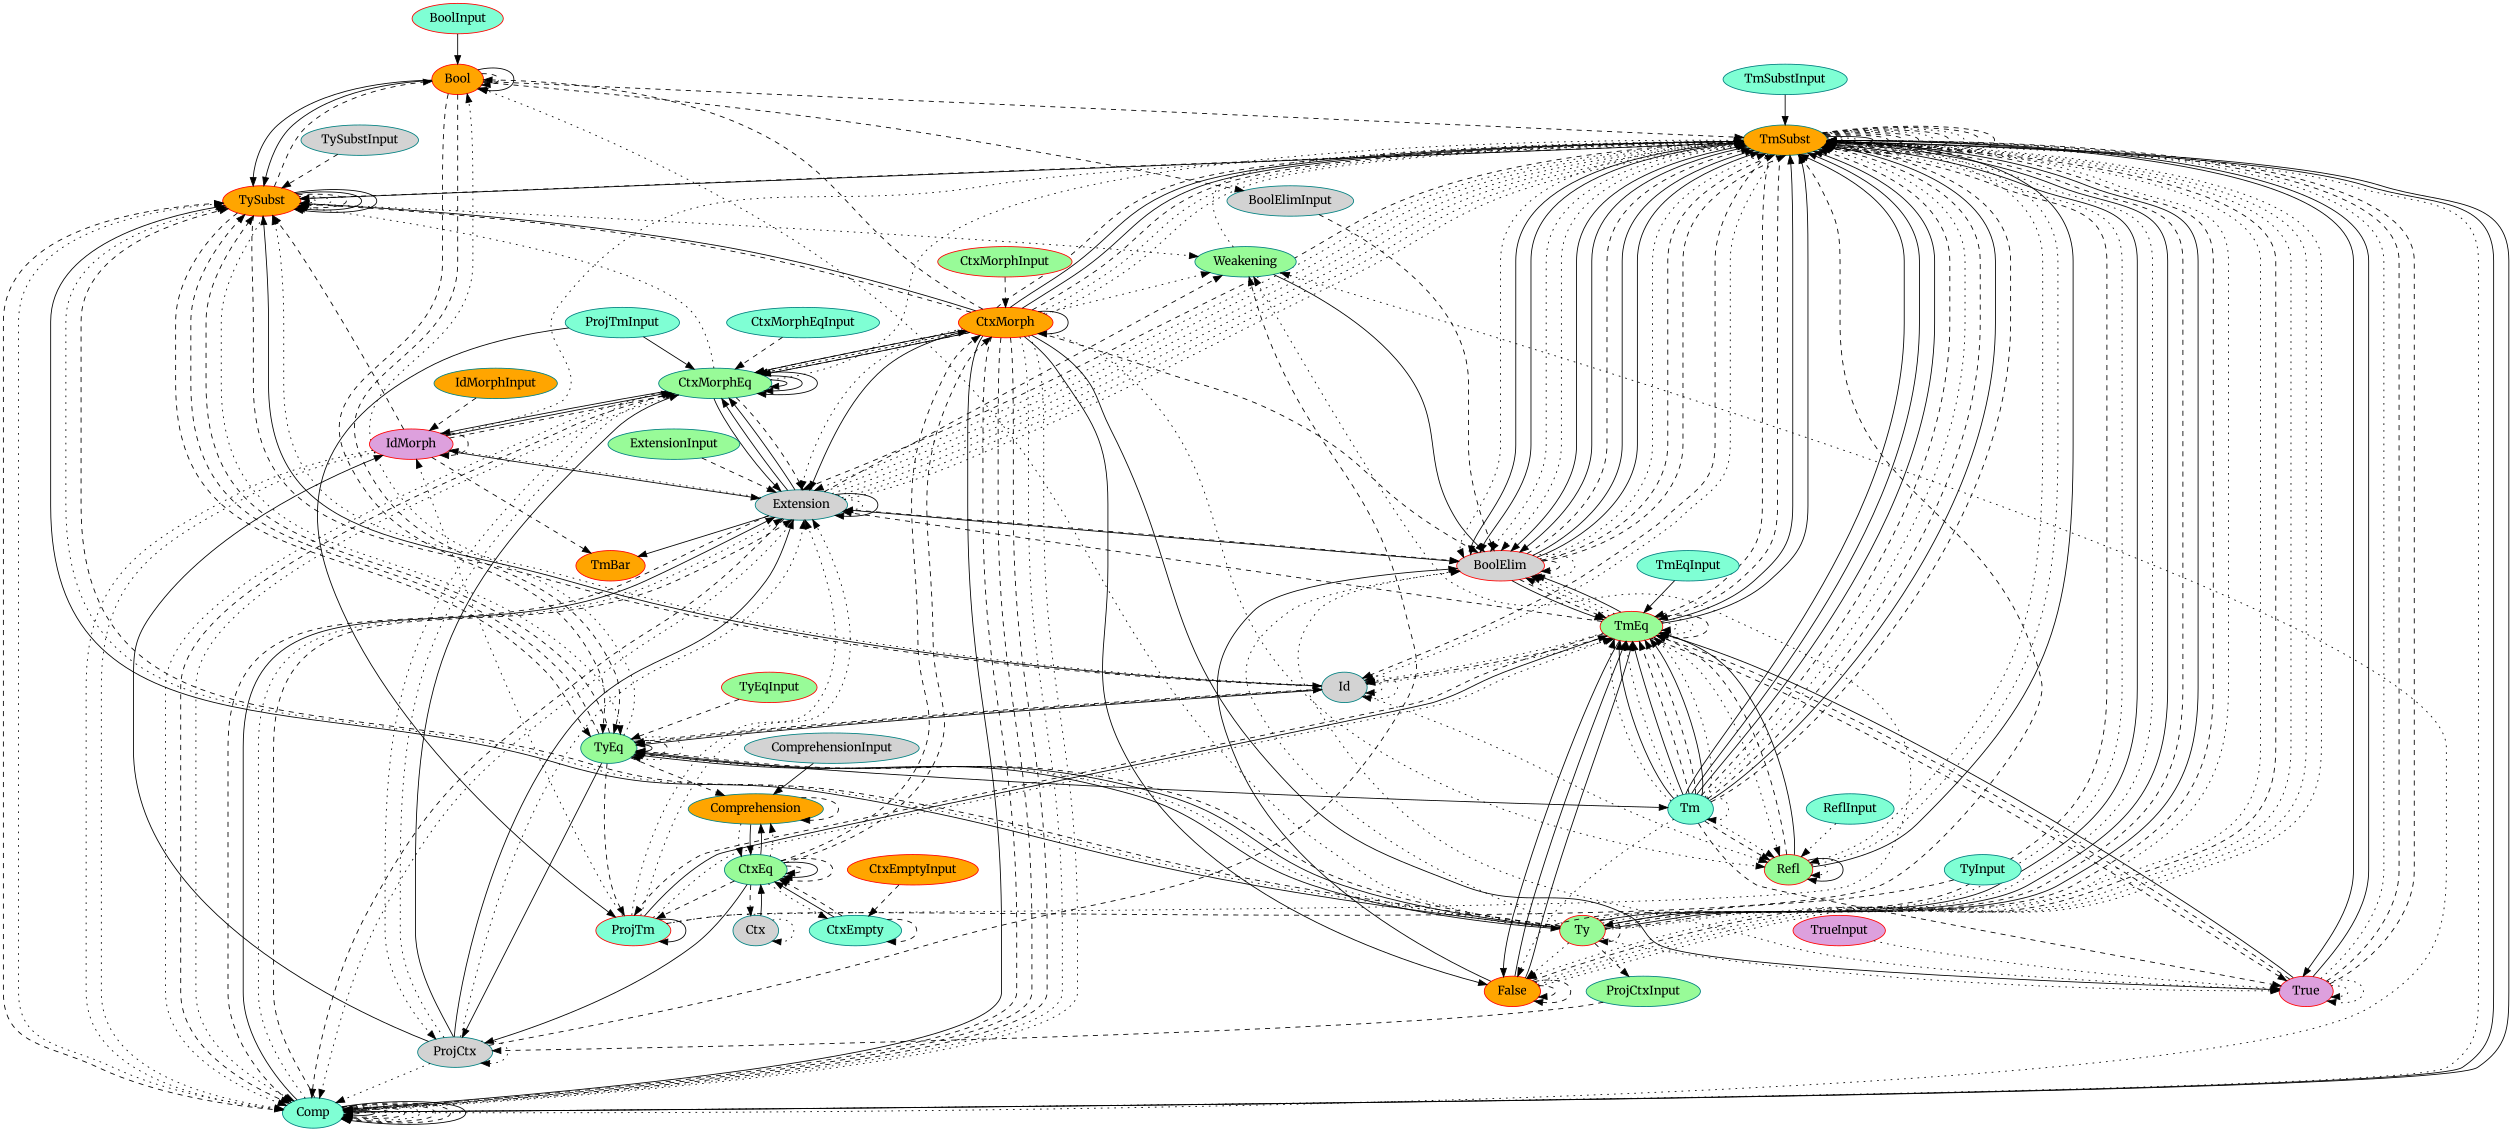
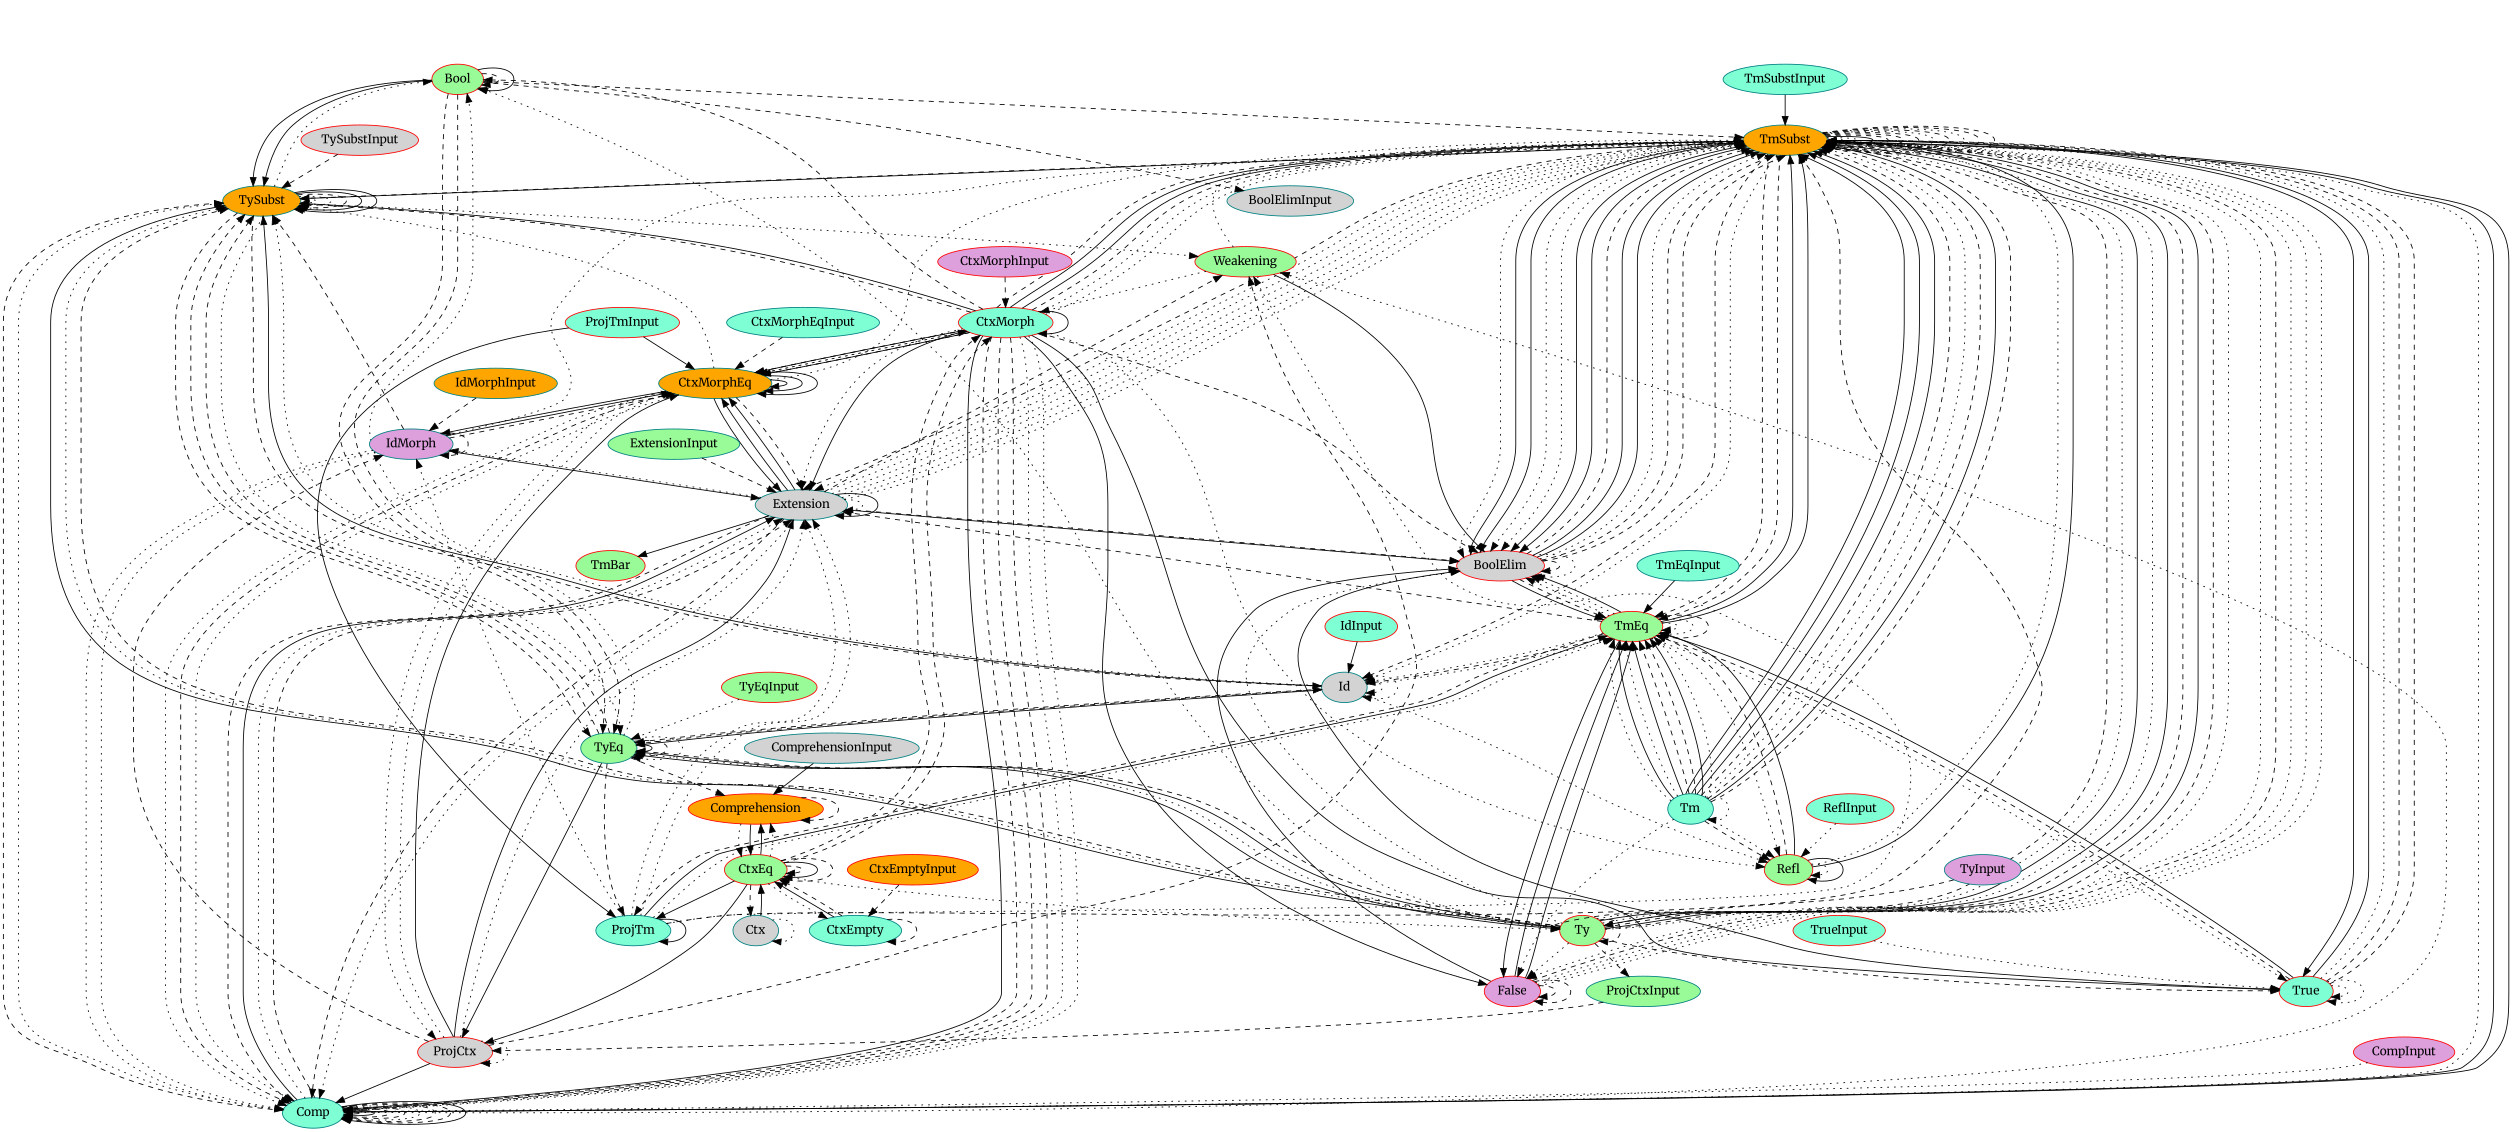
(458, 19) -> none
(458, 79) -> (458, 79)
(330, 110) -> (330, 110)
(360, 140) -> (360, 140)
(262, 201) -> (262, 201)
(1005, 262) -> (1005, 262)
(1246, 262) -> (1246, 262)
(1123, 294) -> (1127, 290)
(622, 323) -> (622, 323)
(1006, 323) -> (1006, 323)
(1462, 347) -> none
(715, 383) -> (715, 383)
(411, 444) -> (411, 444)
(2042, 470) -> none
(504, 501) -> none
(611, 566) -> (611, 566)
none -> (1361, 627)
(689, 718) -> (689, 718)
(135, 761) -> (135, 761)
(1198, 791) -> none
(1974, 792) -> (1974, 792)
(756, 809) -> (756, 809)
(1850, 809) -> (1850, 809)
(756, 870) -> (756, 870)
(1983, 870) -> (1983, 870)
(699, 898) -> (699, 898)
none -> (1052, 905)
(1972, 929) -> none
(633, 931) -> (633, 931)
(1839, 931) -> (1839, 931)
(1767, 941) -> (1767, 941)
(1935, 980) -> (1935, 980)
(1512, 991) -> (1512, 991)
(2306, 991) -> (2306, 991)
(455, 1052) -> (455, 1052)
none -> (2404, 1052)
(387, 1081) -> (387, 1081)
